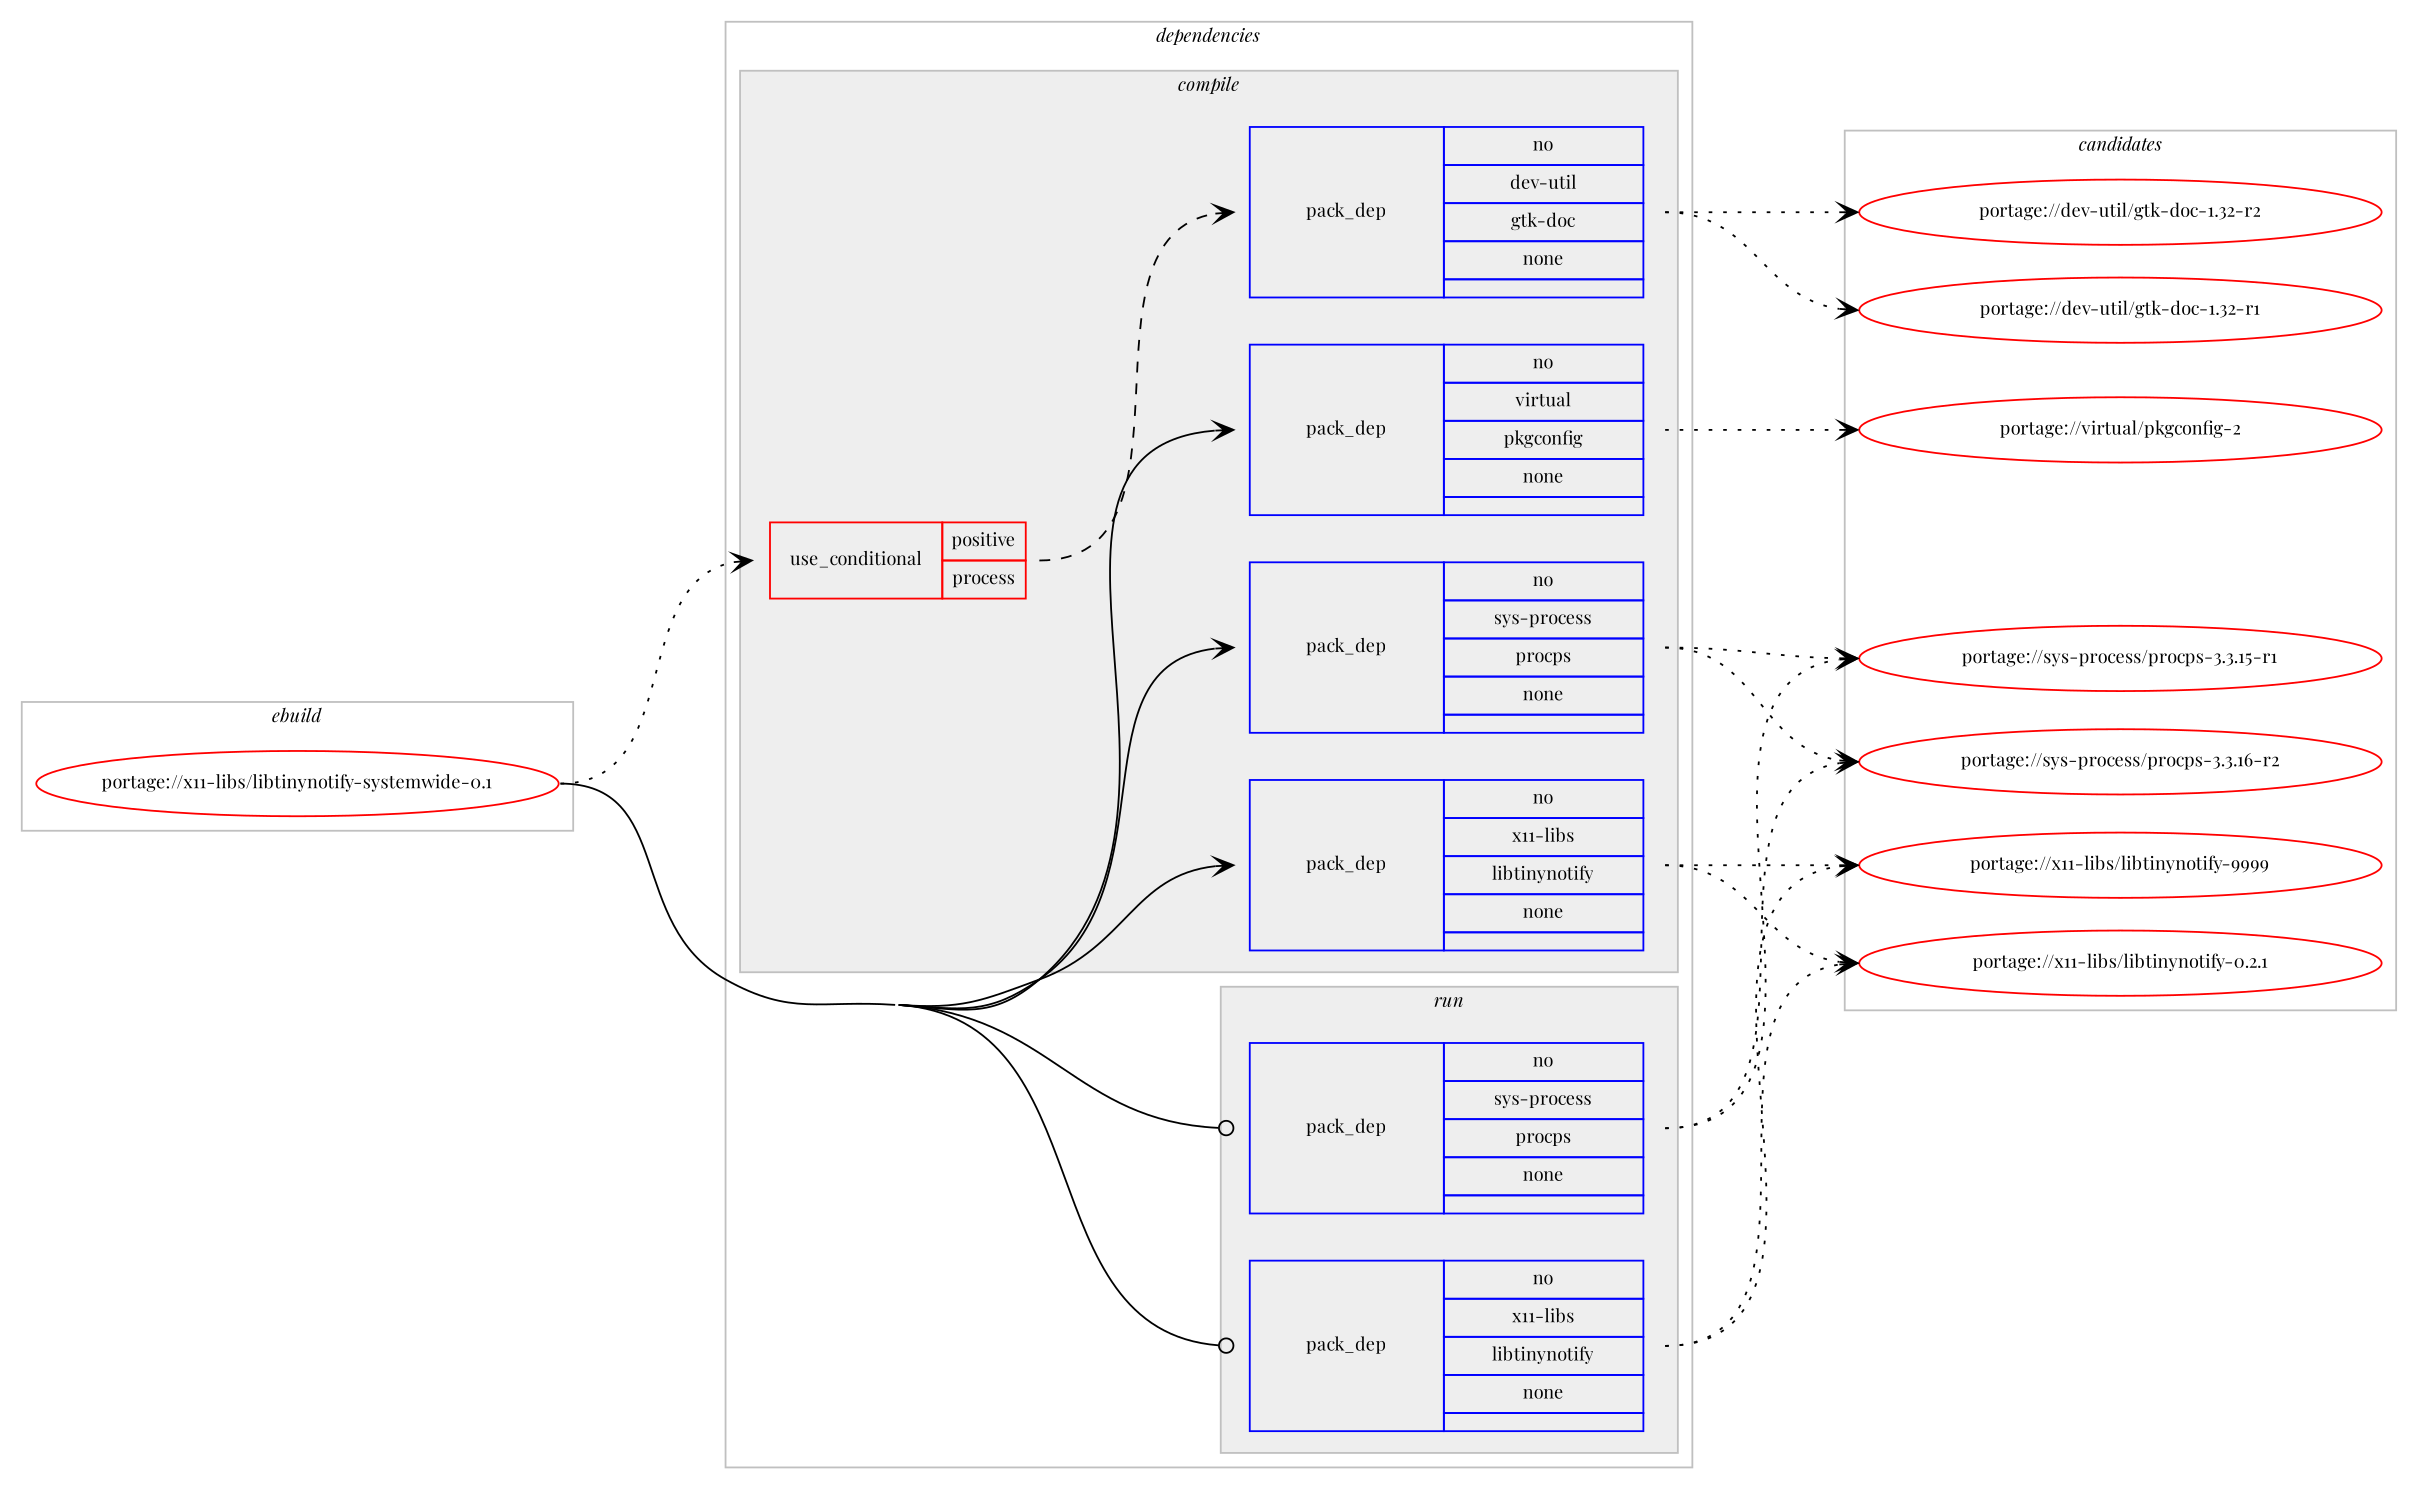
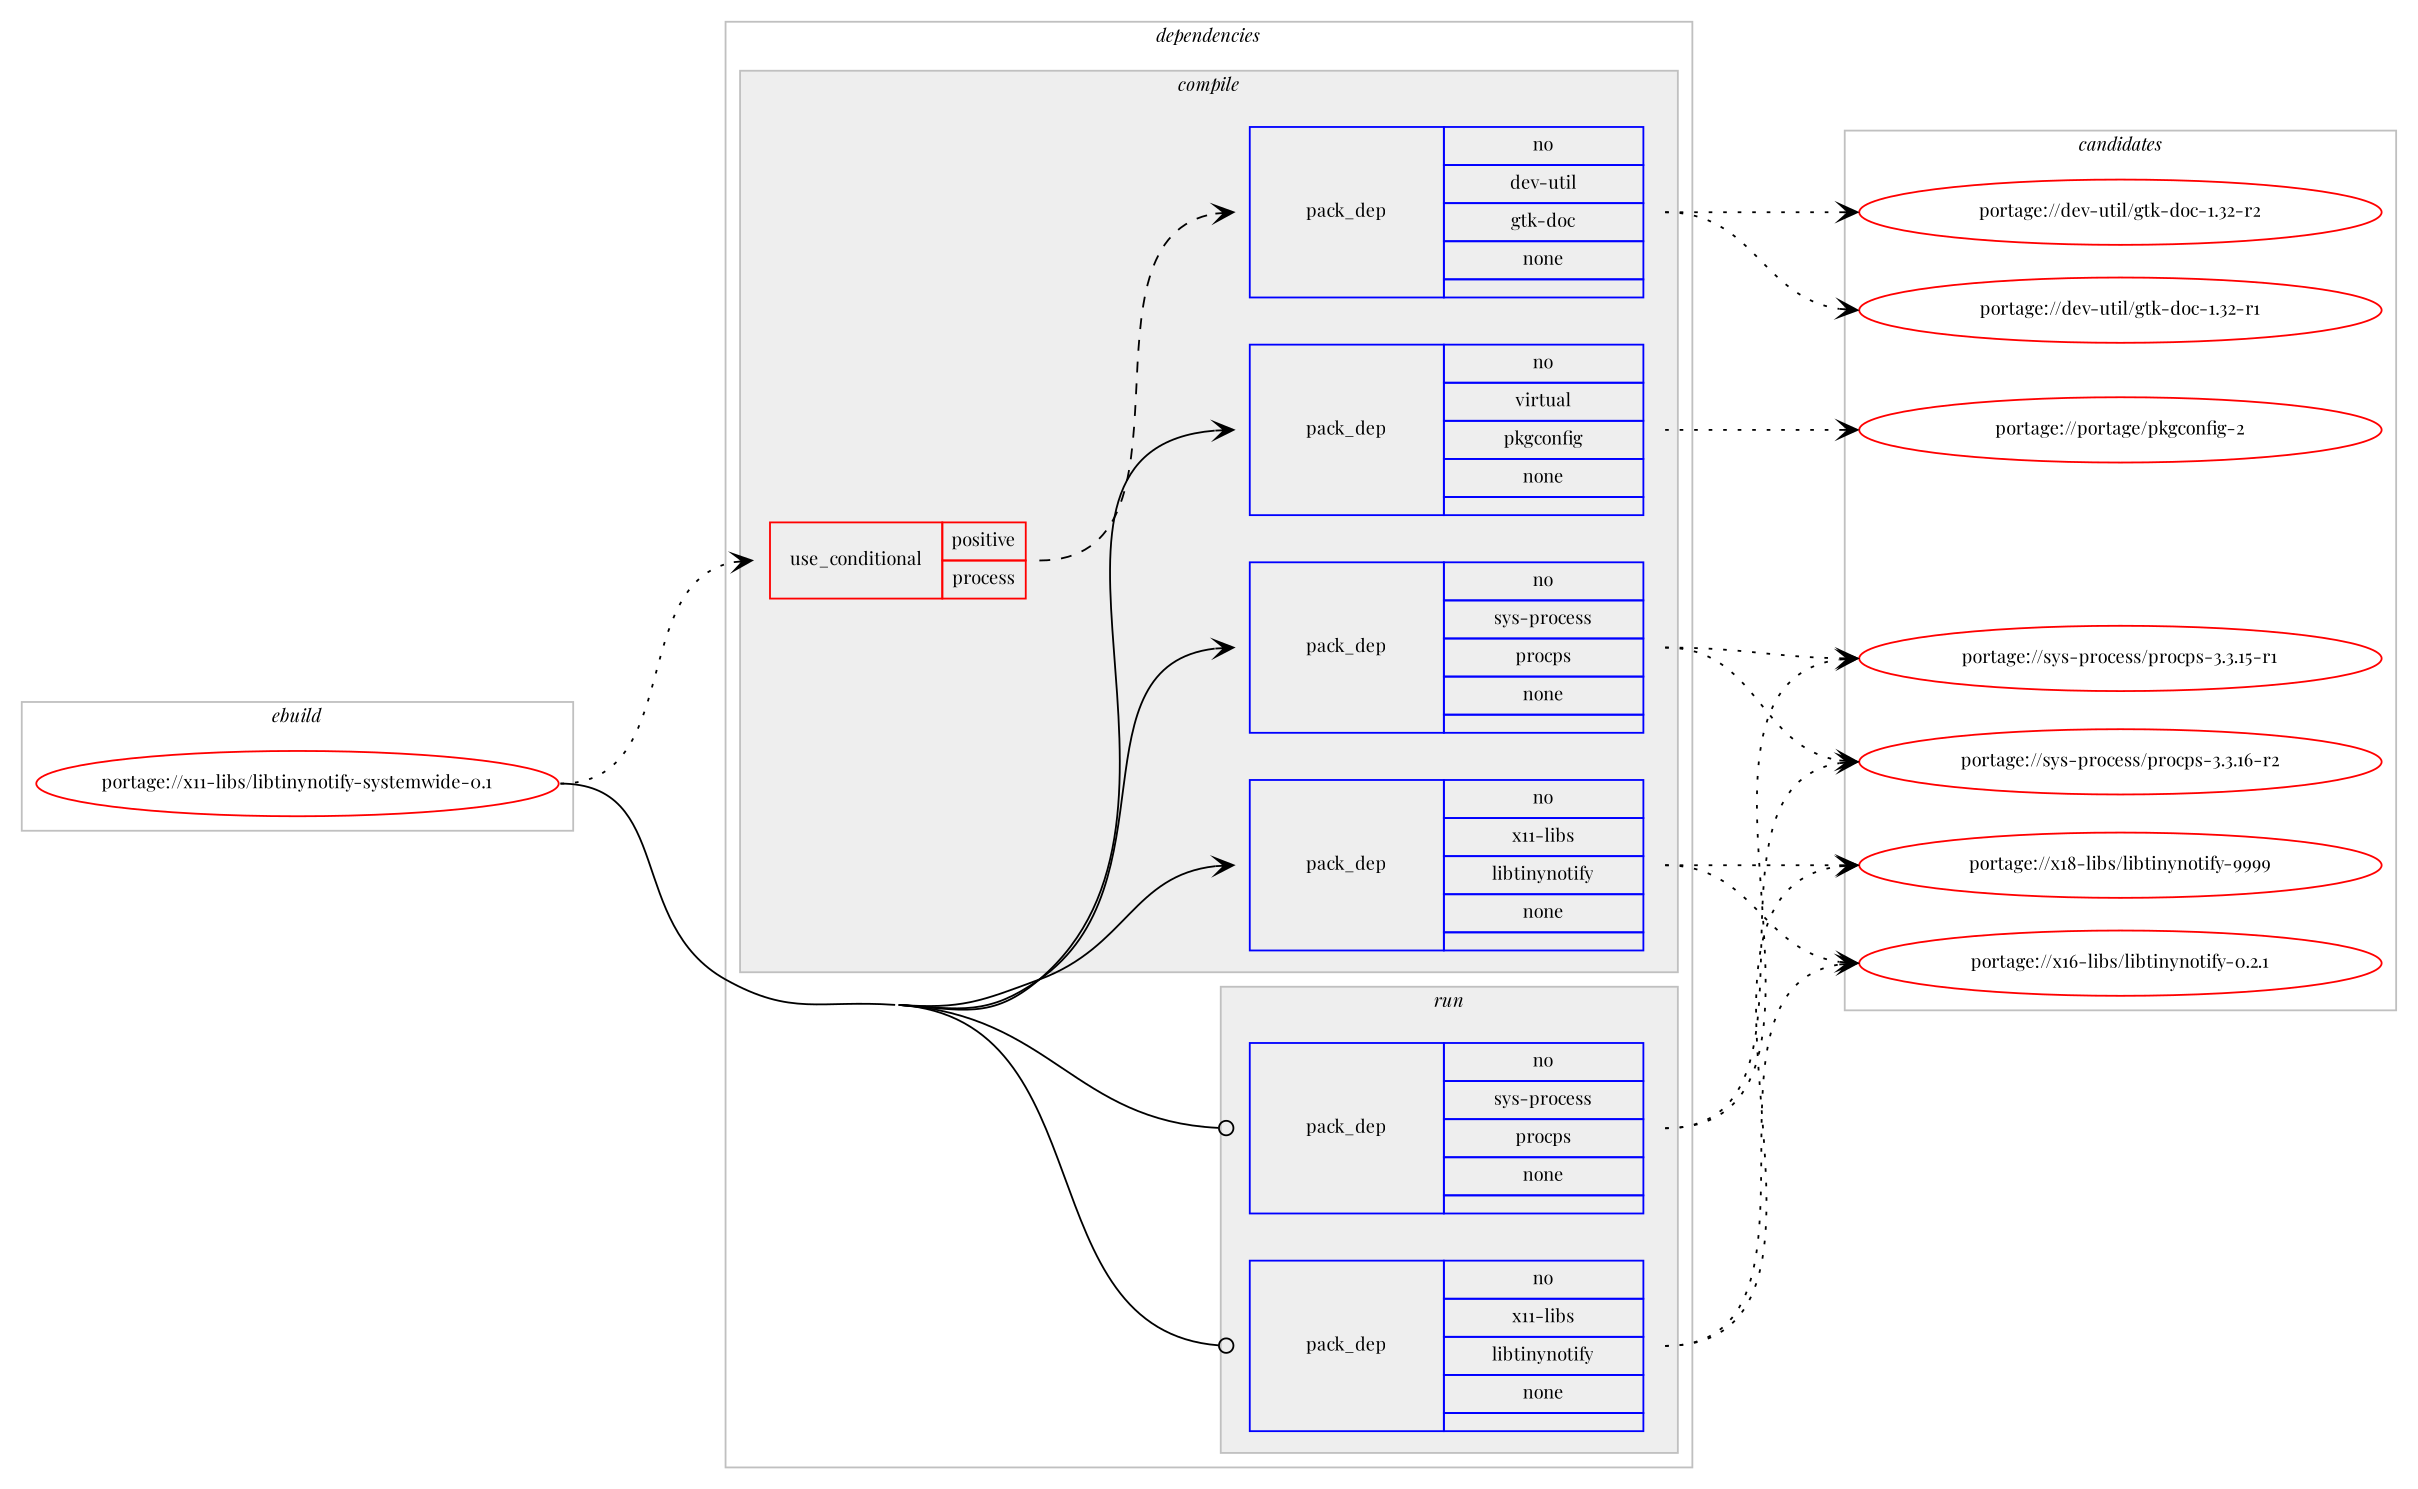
(2120, 430) -> (2120, 430)
(2120, 865) -> (2120, 865)
(2120, 963) -> (2120, 963)
